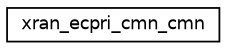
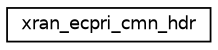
(113, 25) -> (109, 25)
